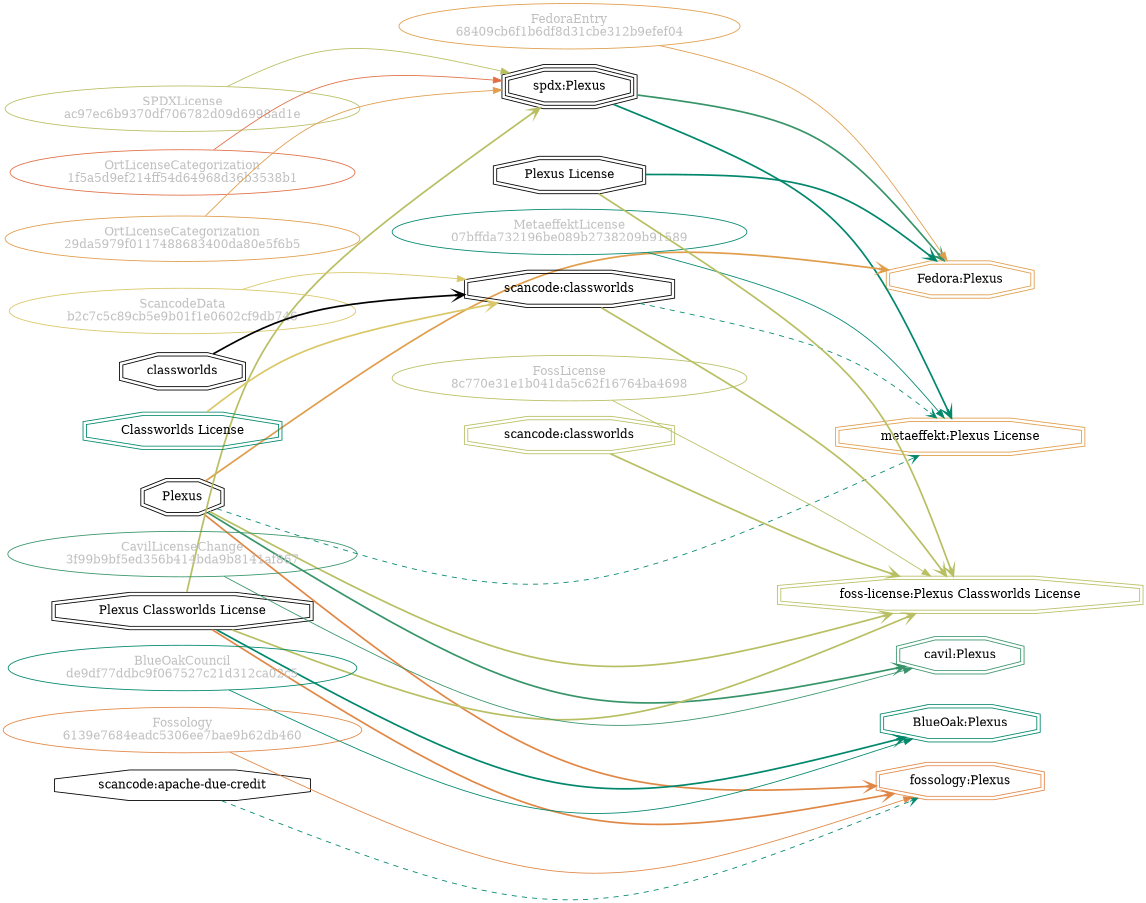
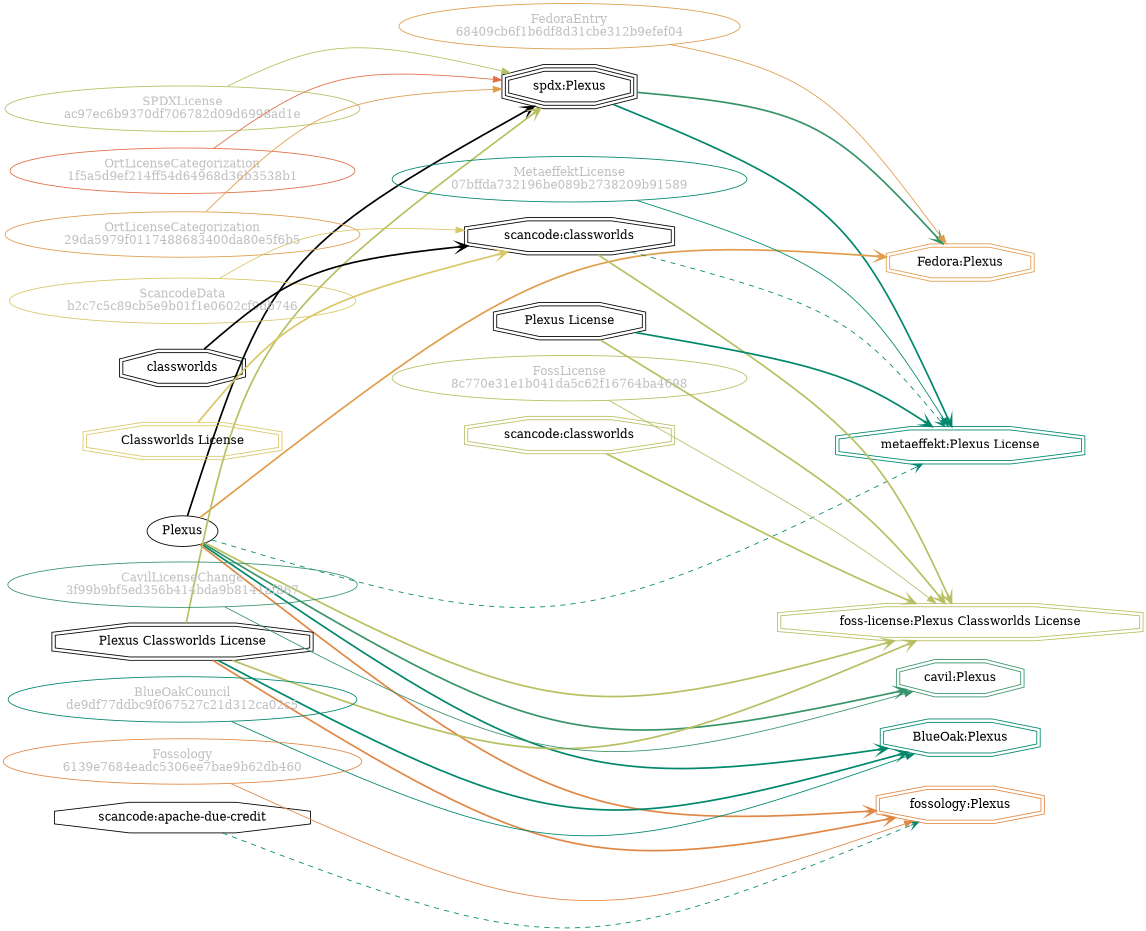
(797, 184) -> (786, 361)
none -> (300, 266)
(183, 431) -> (183, 441)
(960, 437) -> (960, 445)
(183, 497) -> (183, 531)
none -> (482, 721)
